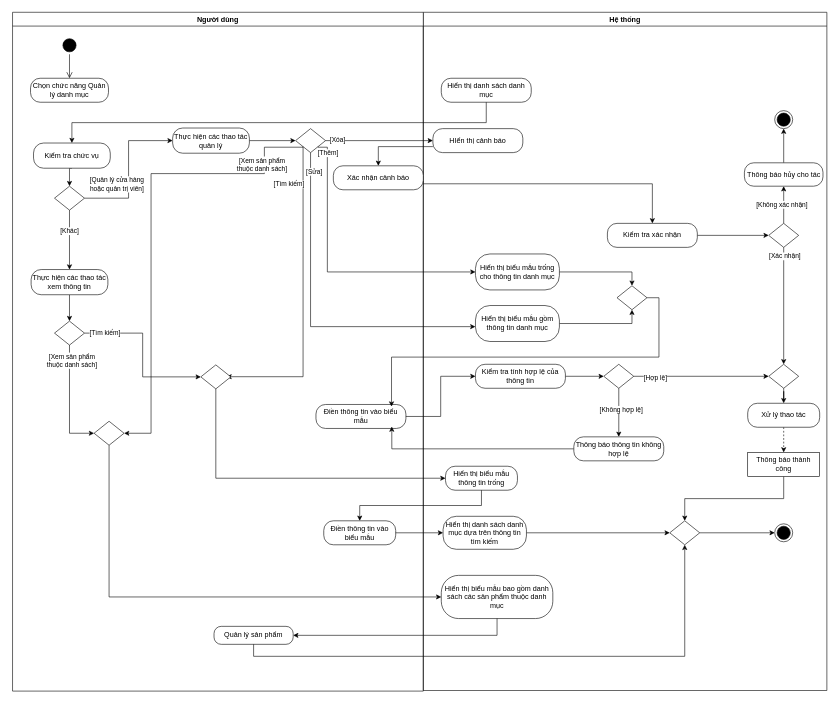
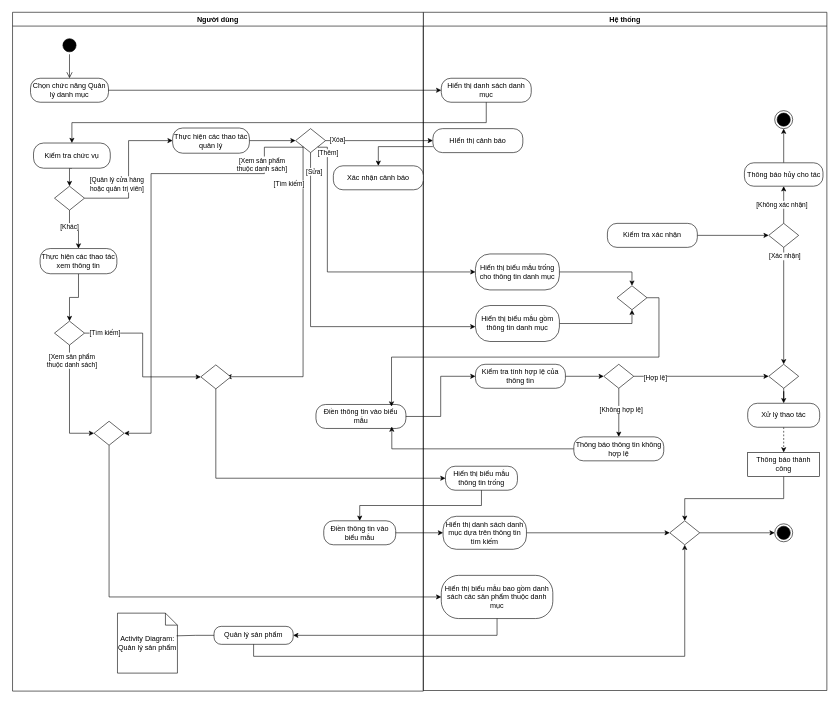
none -> (435, 90)
(653, 200) -> none
(69, 282) -> (78, 261)
none -> (196, 636)
none -> (147, 644)
